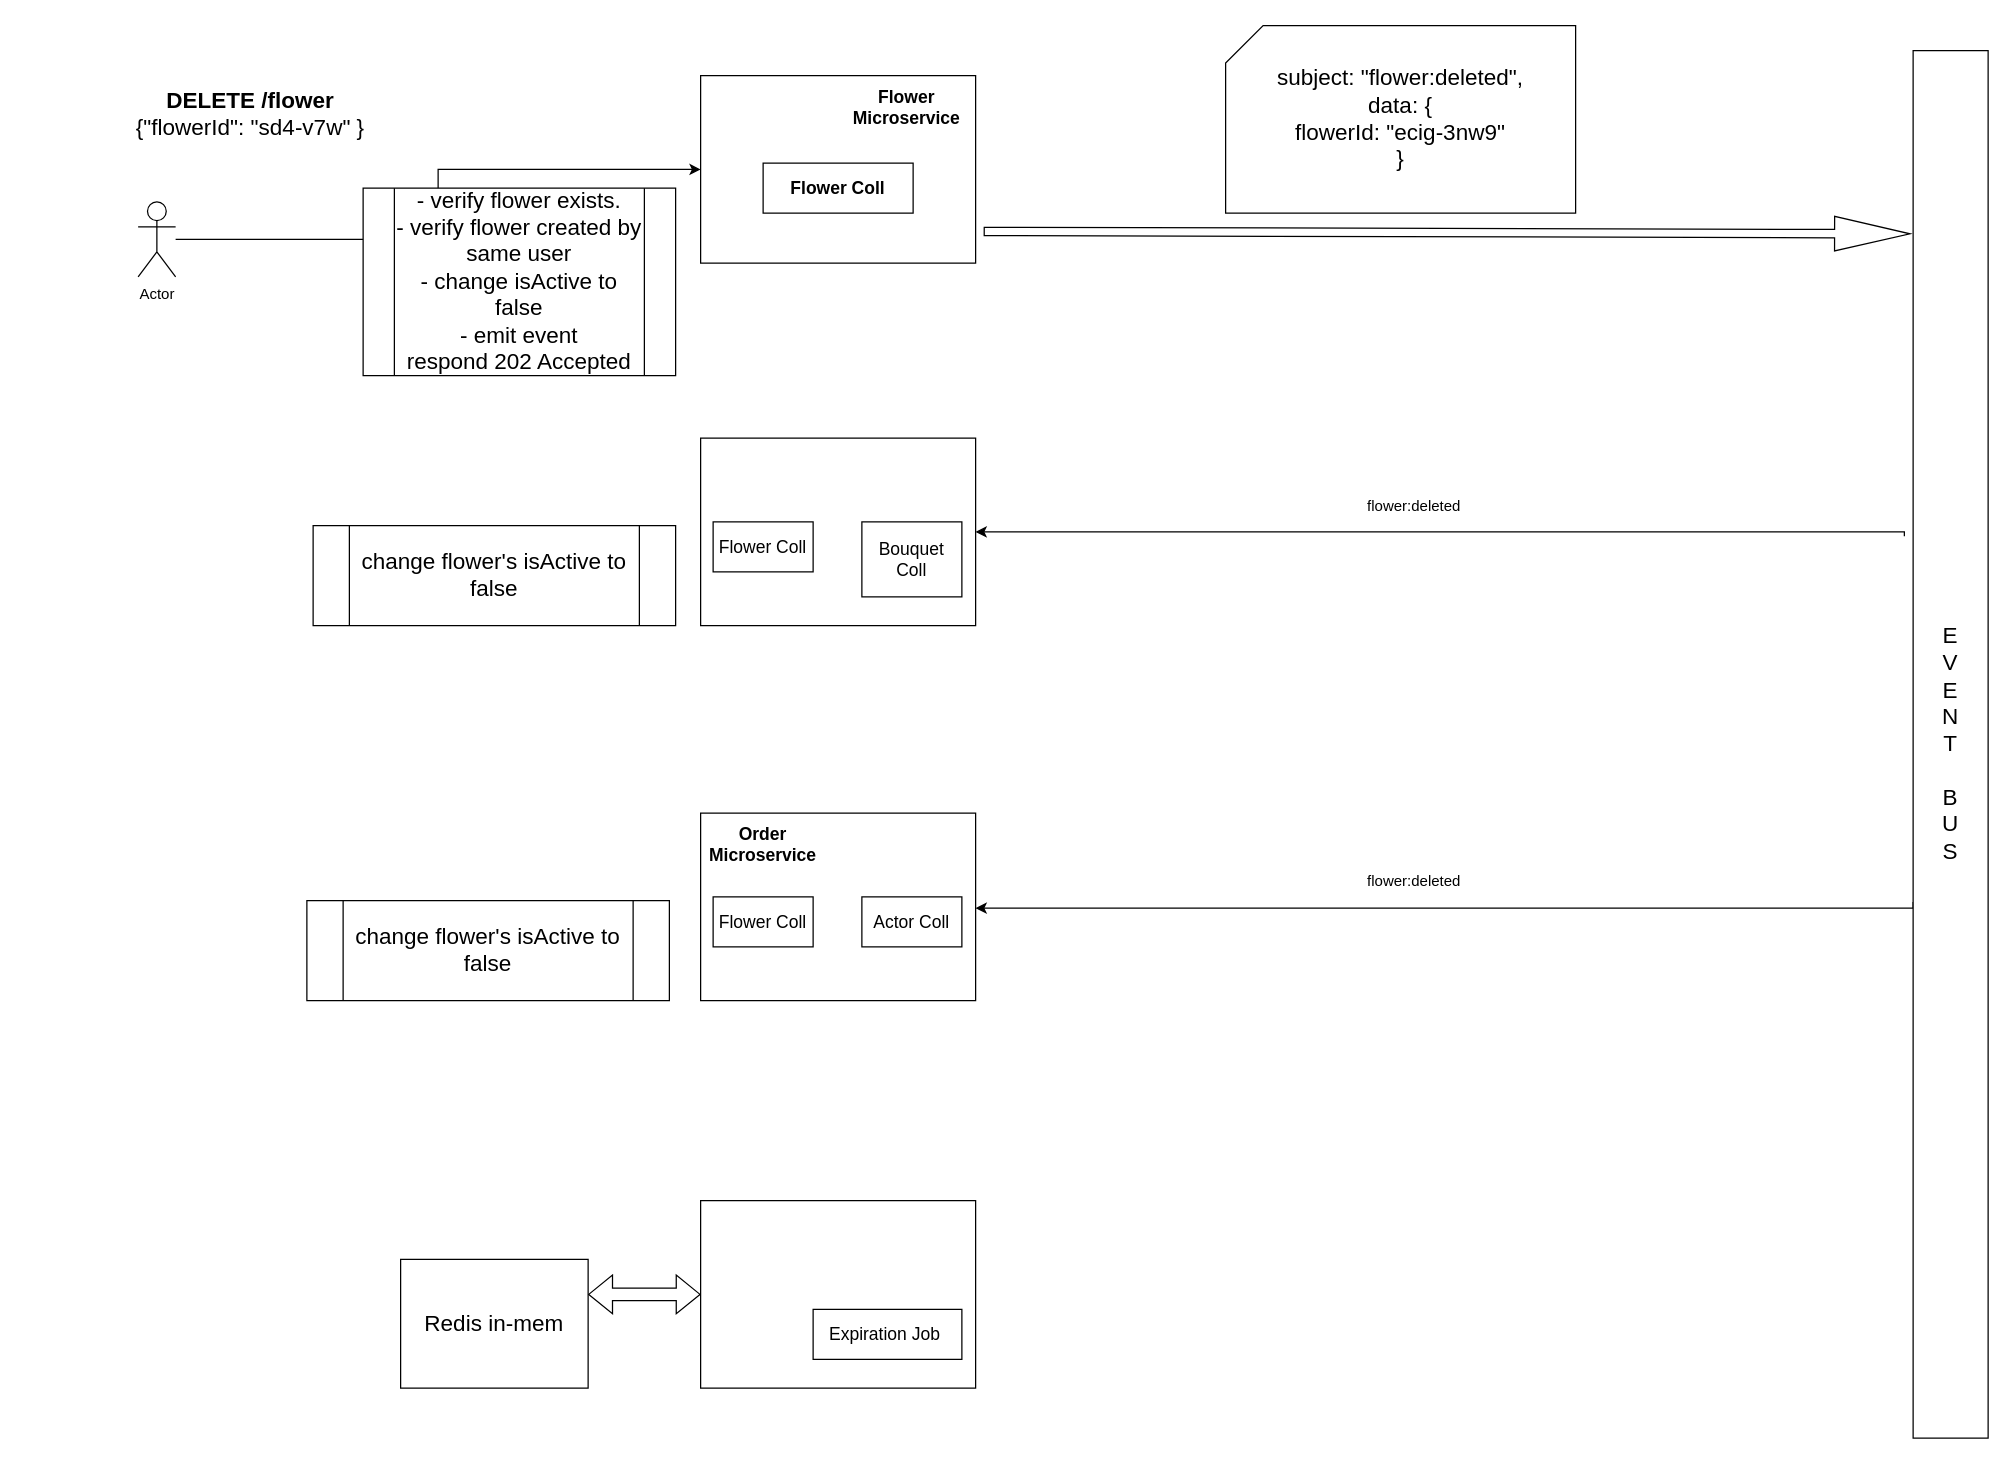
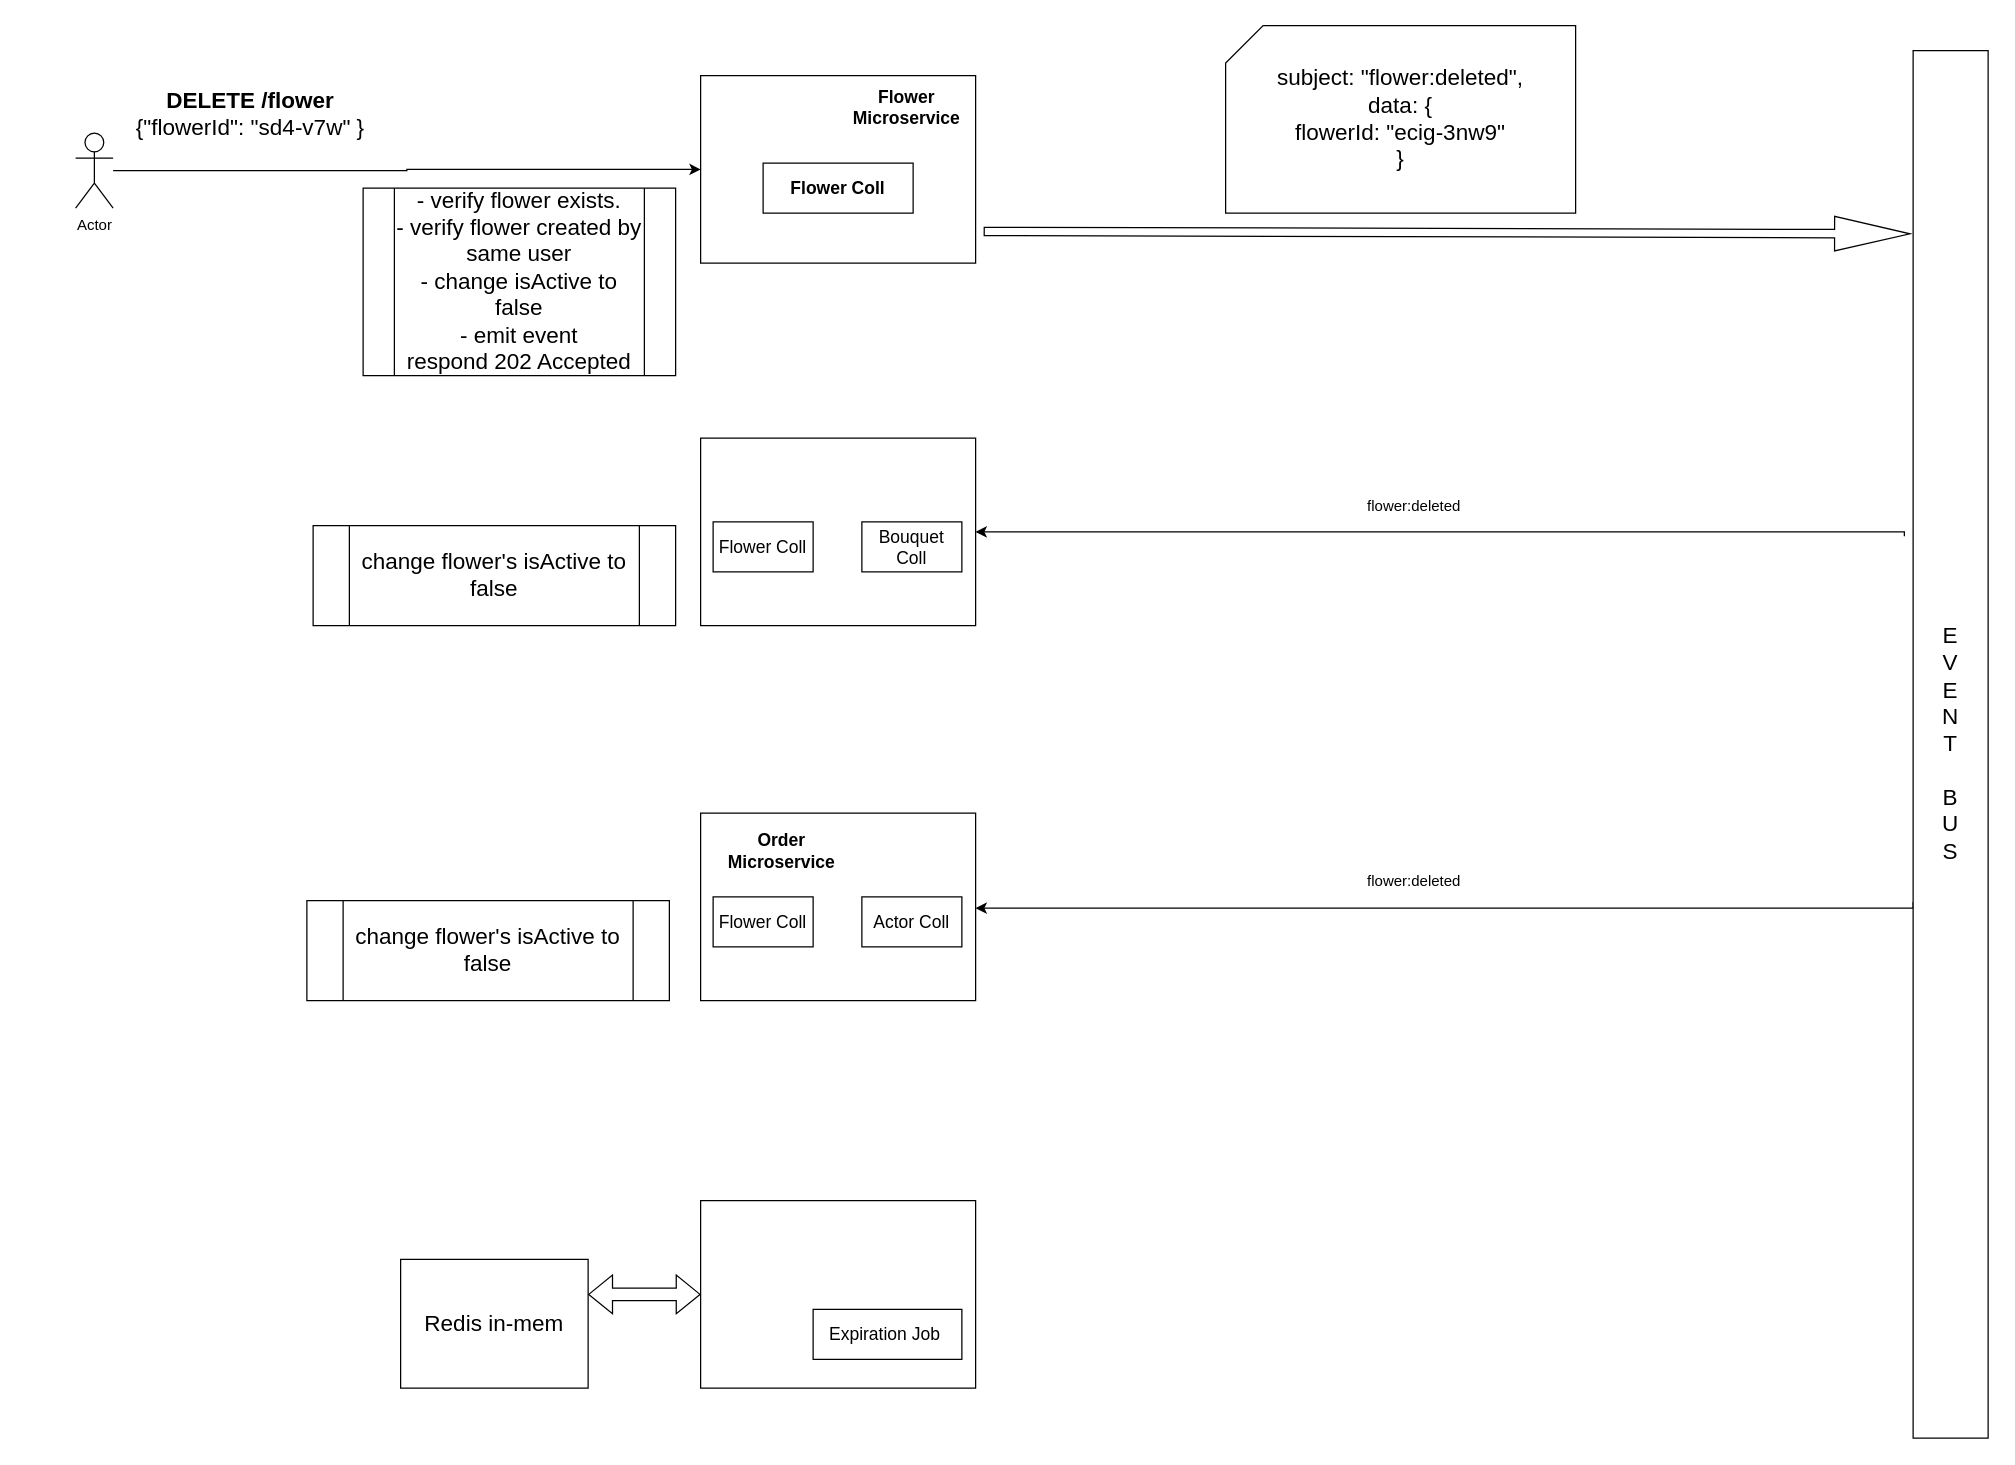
(157, 239) -> (94, 171)
(912, 559) -> (912, 547)
(763, 844) -> (782, 851)
